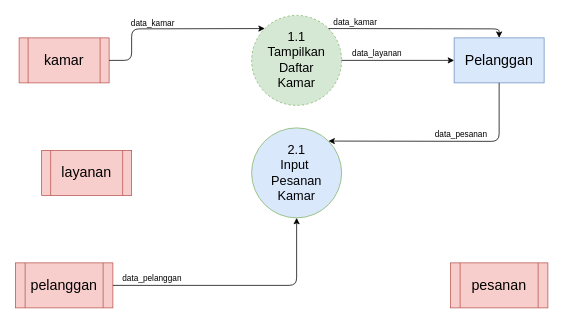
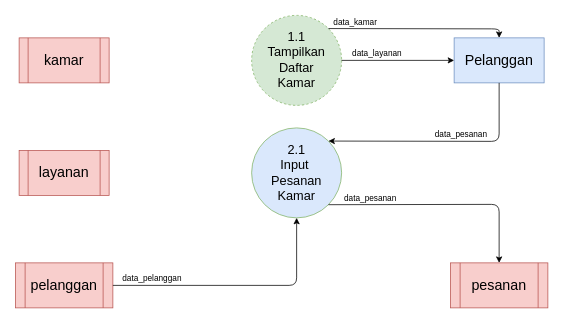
(173, 29) -> none
(87, 173) -> (64, 173)
none -> (415, 205)
